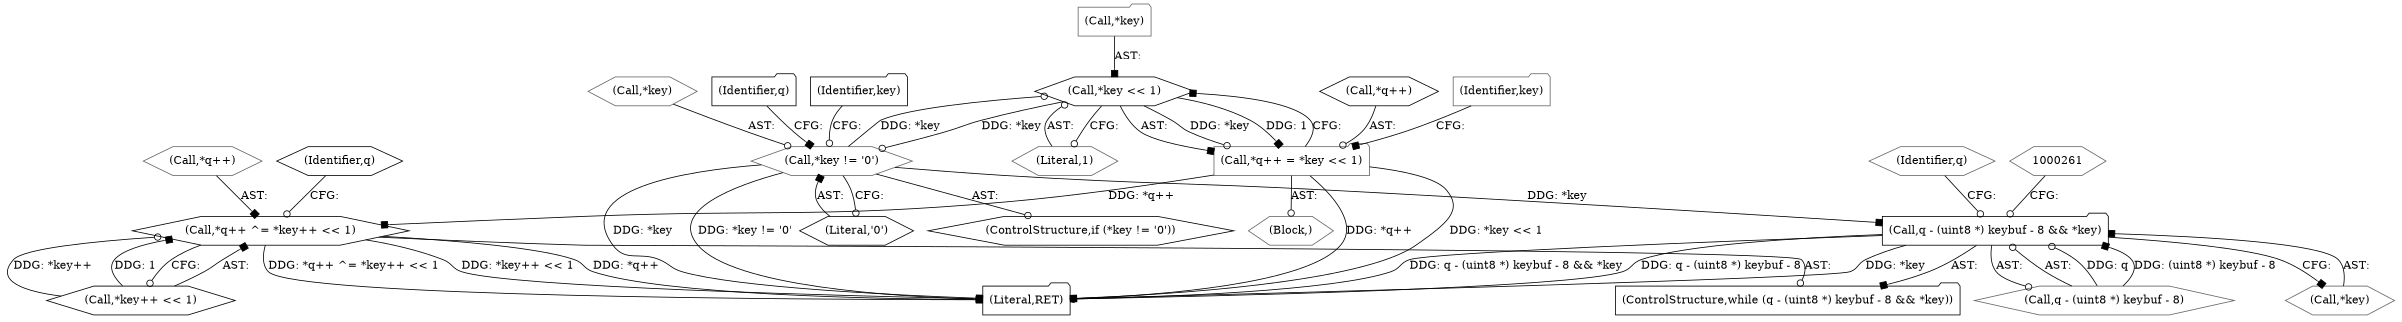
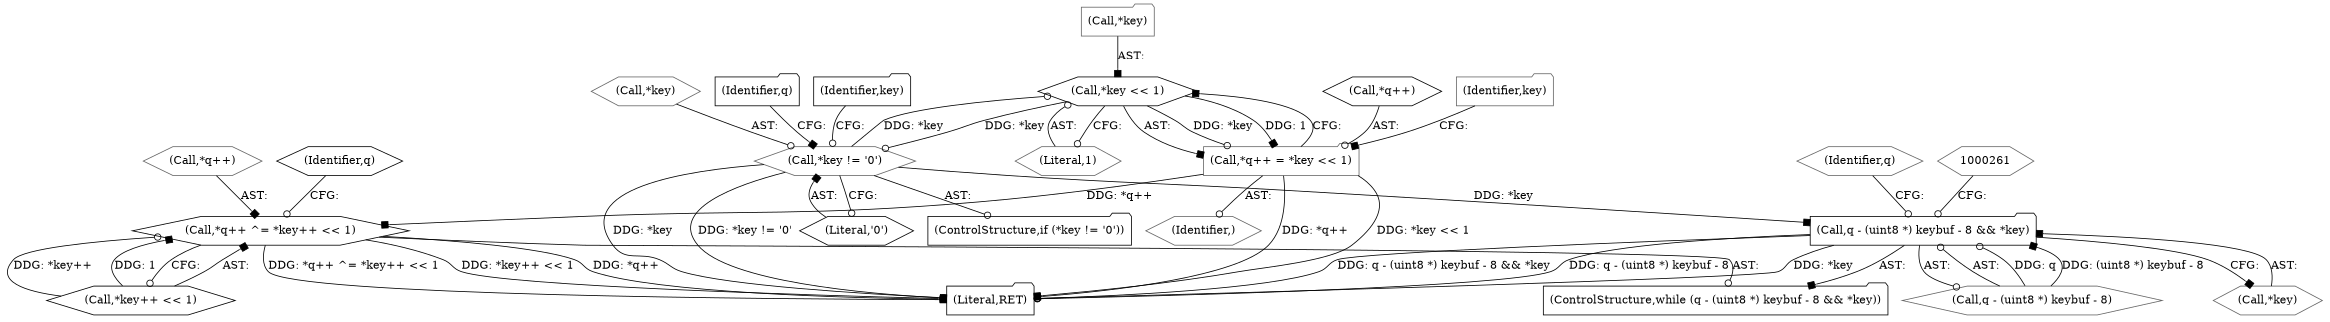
(1081, 231) -> (1030, 231)
(1291, 231) -> (1204, 231)
